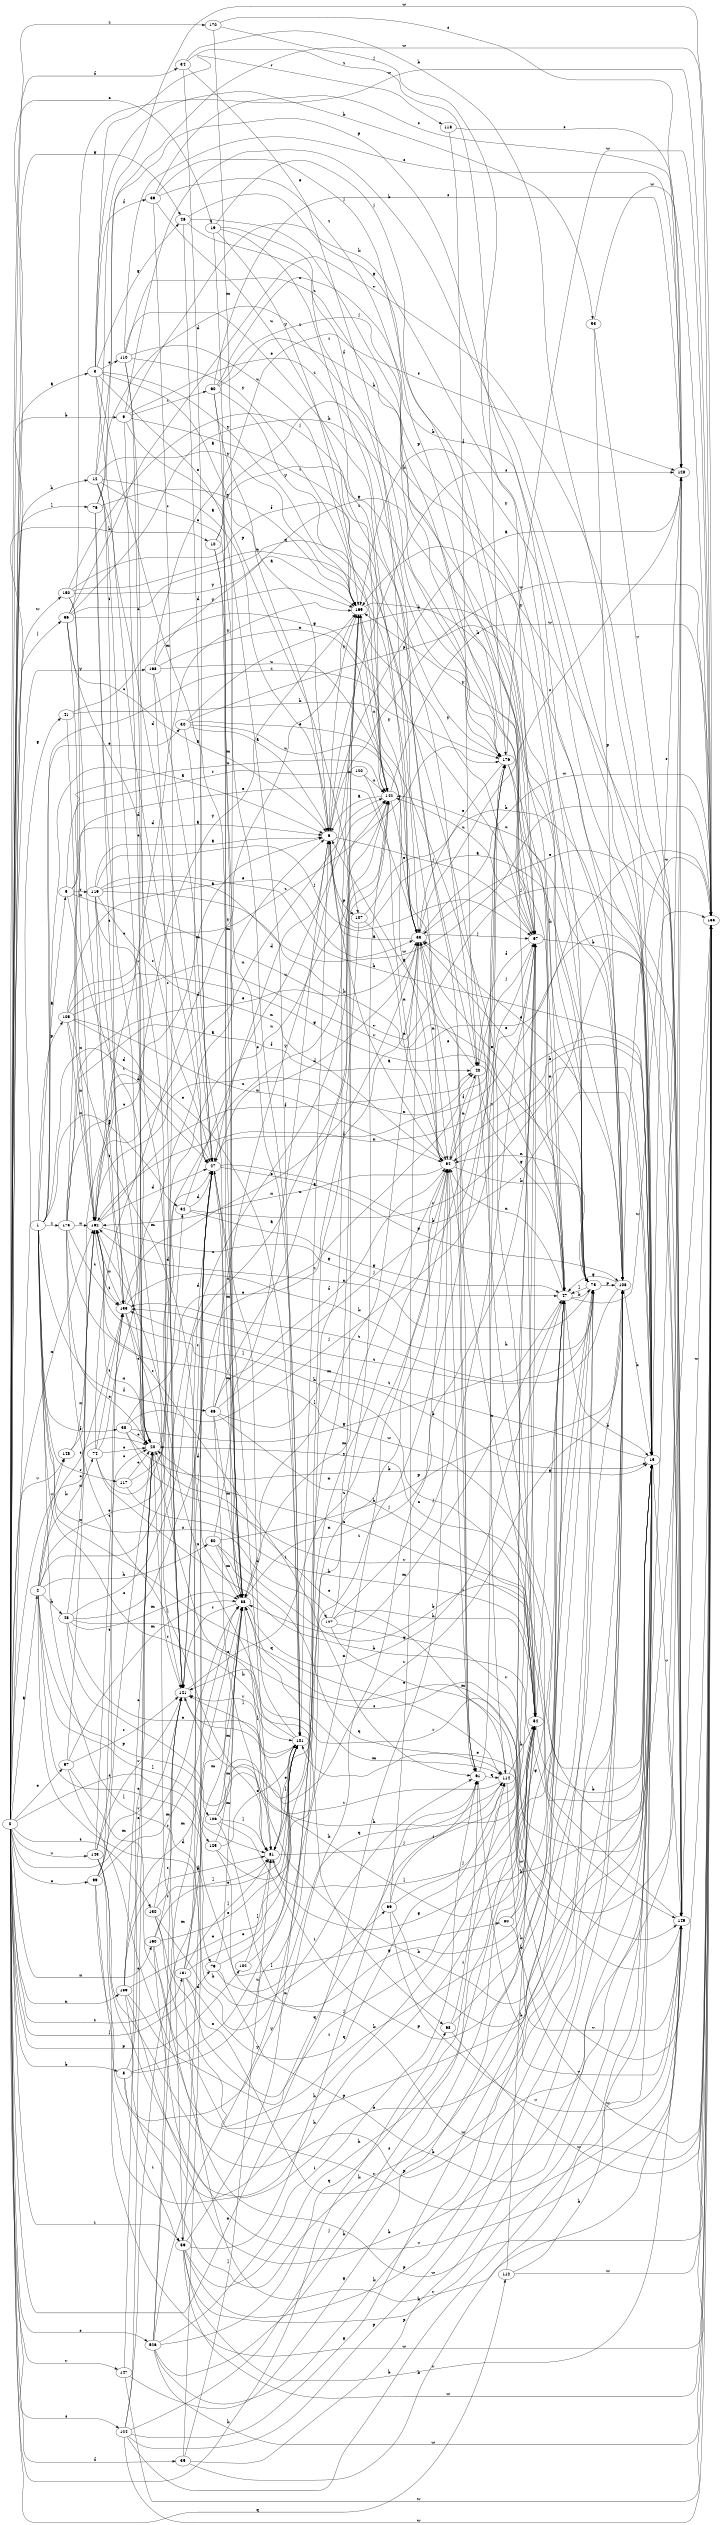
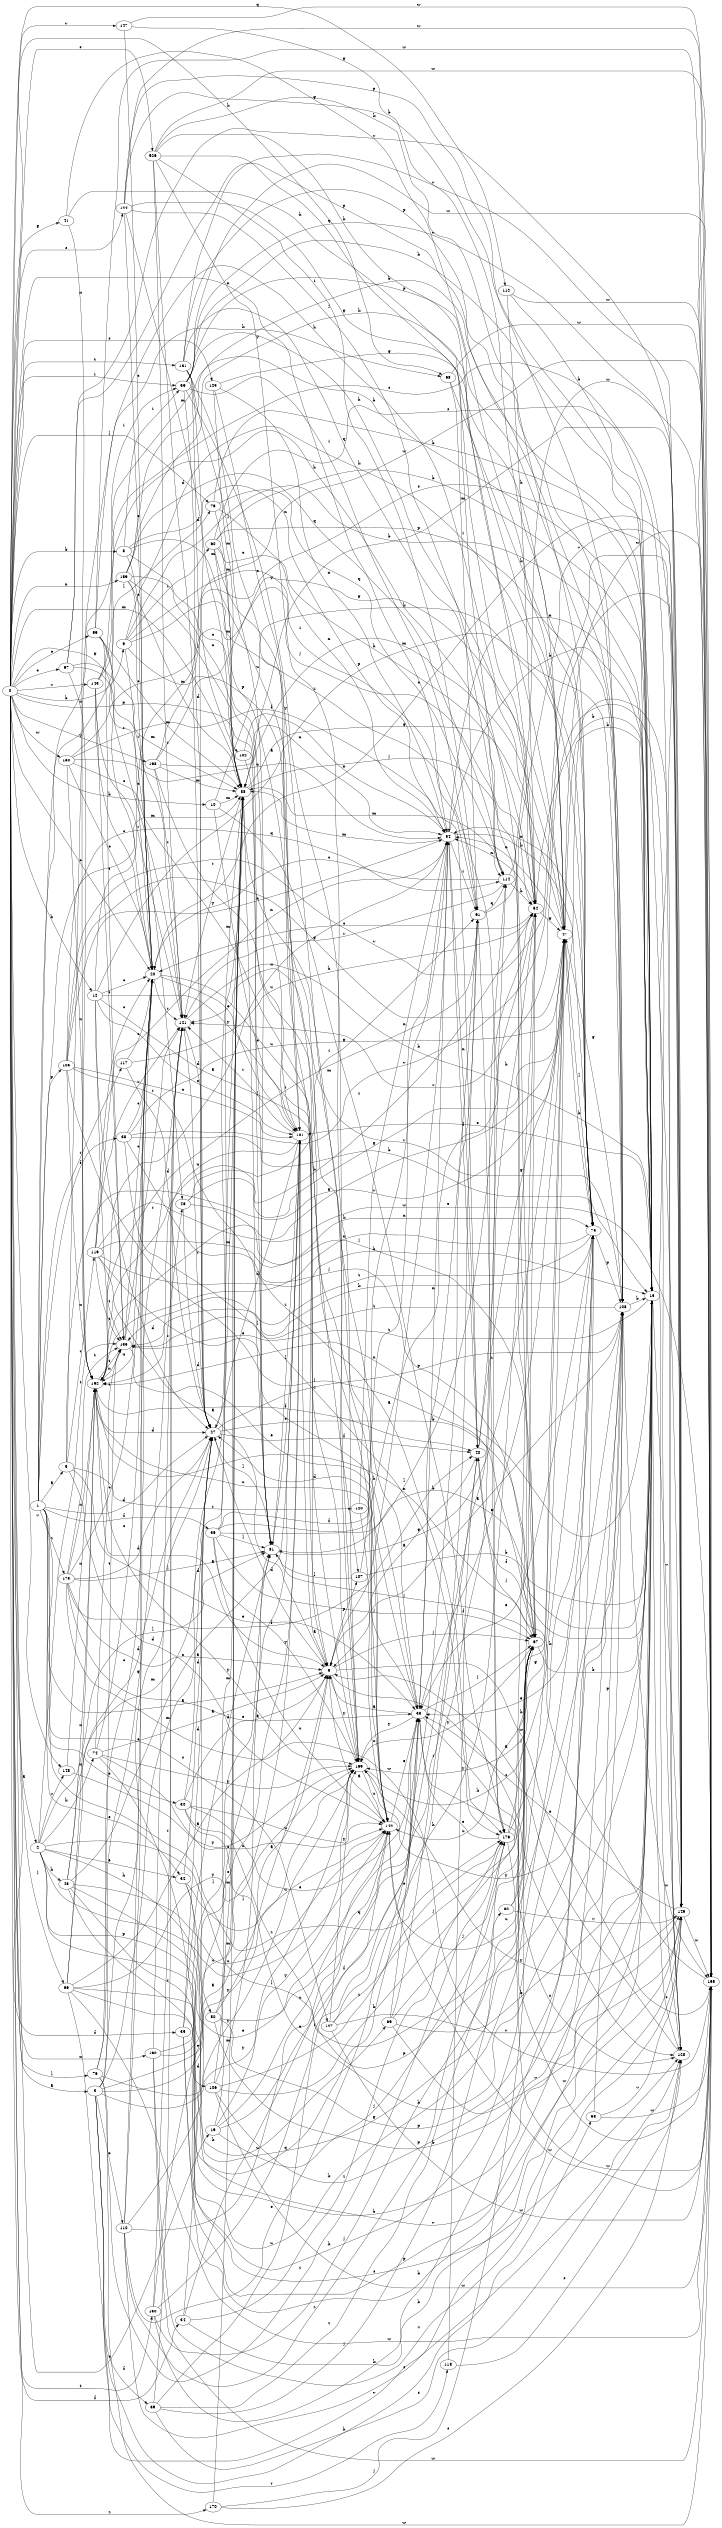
(434, 1267) -> none
(25, 1477) -> none
